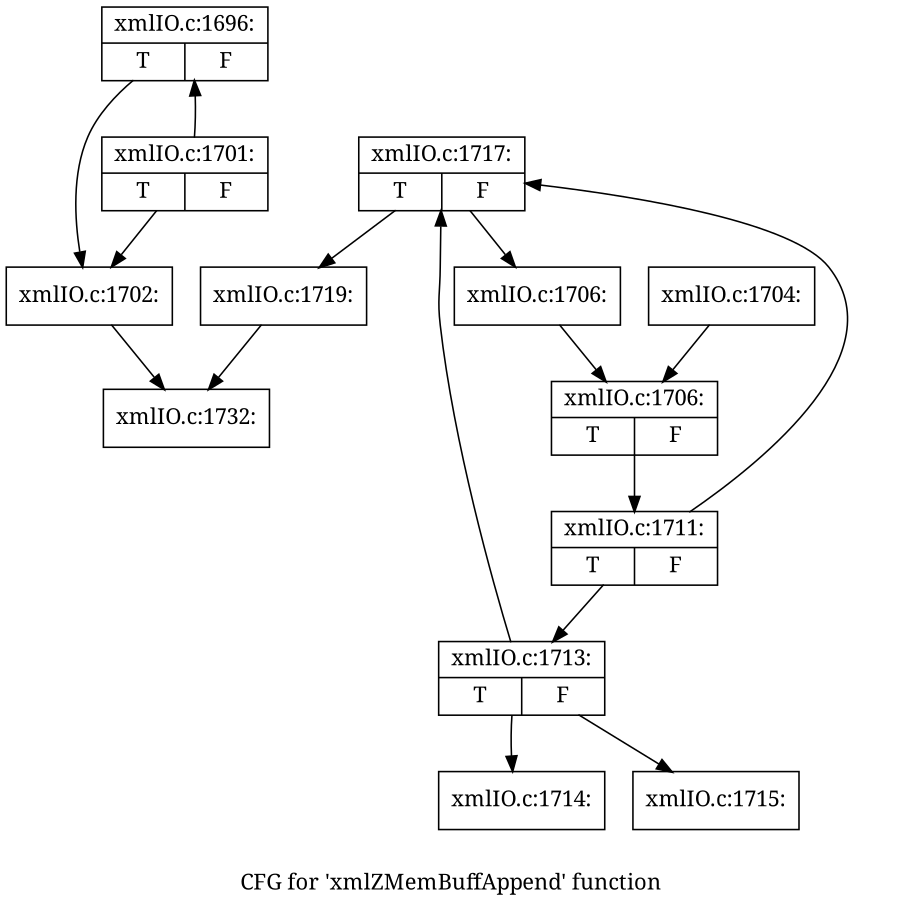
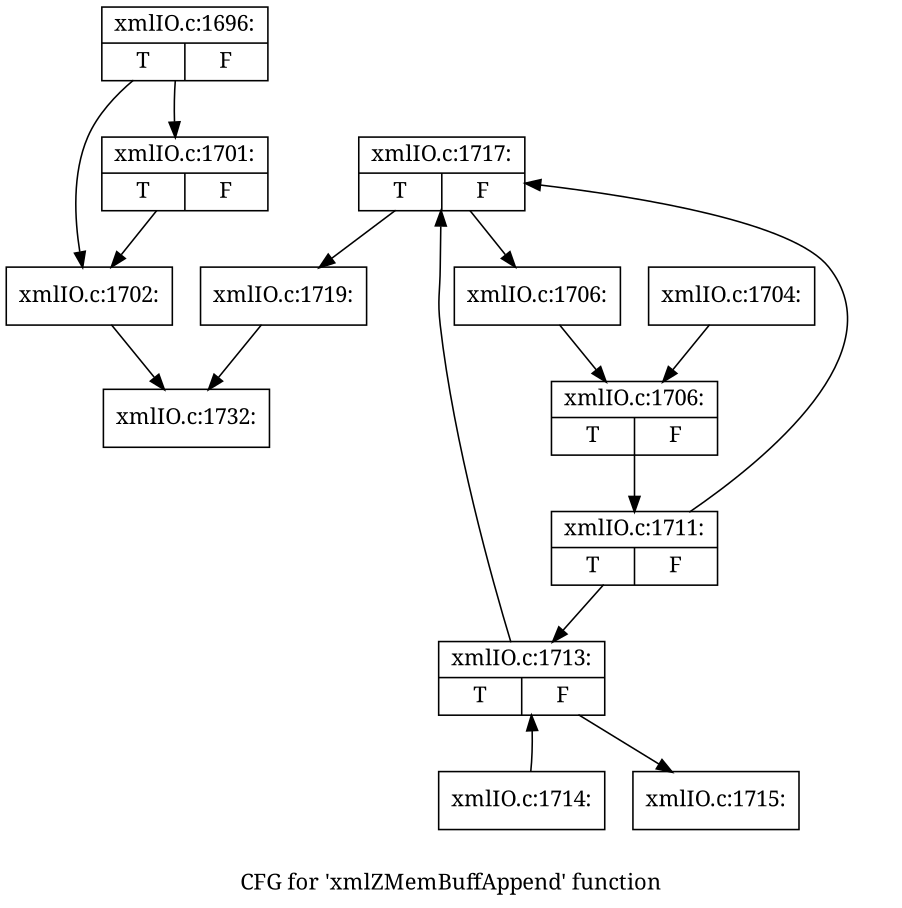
(195, 117) -> (174, 101)
(511, 736) -> (532, 751)
